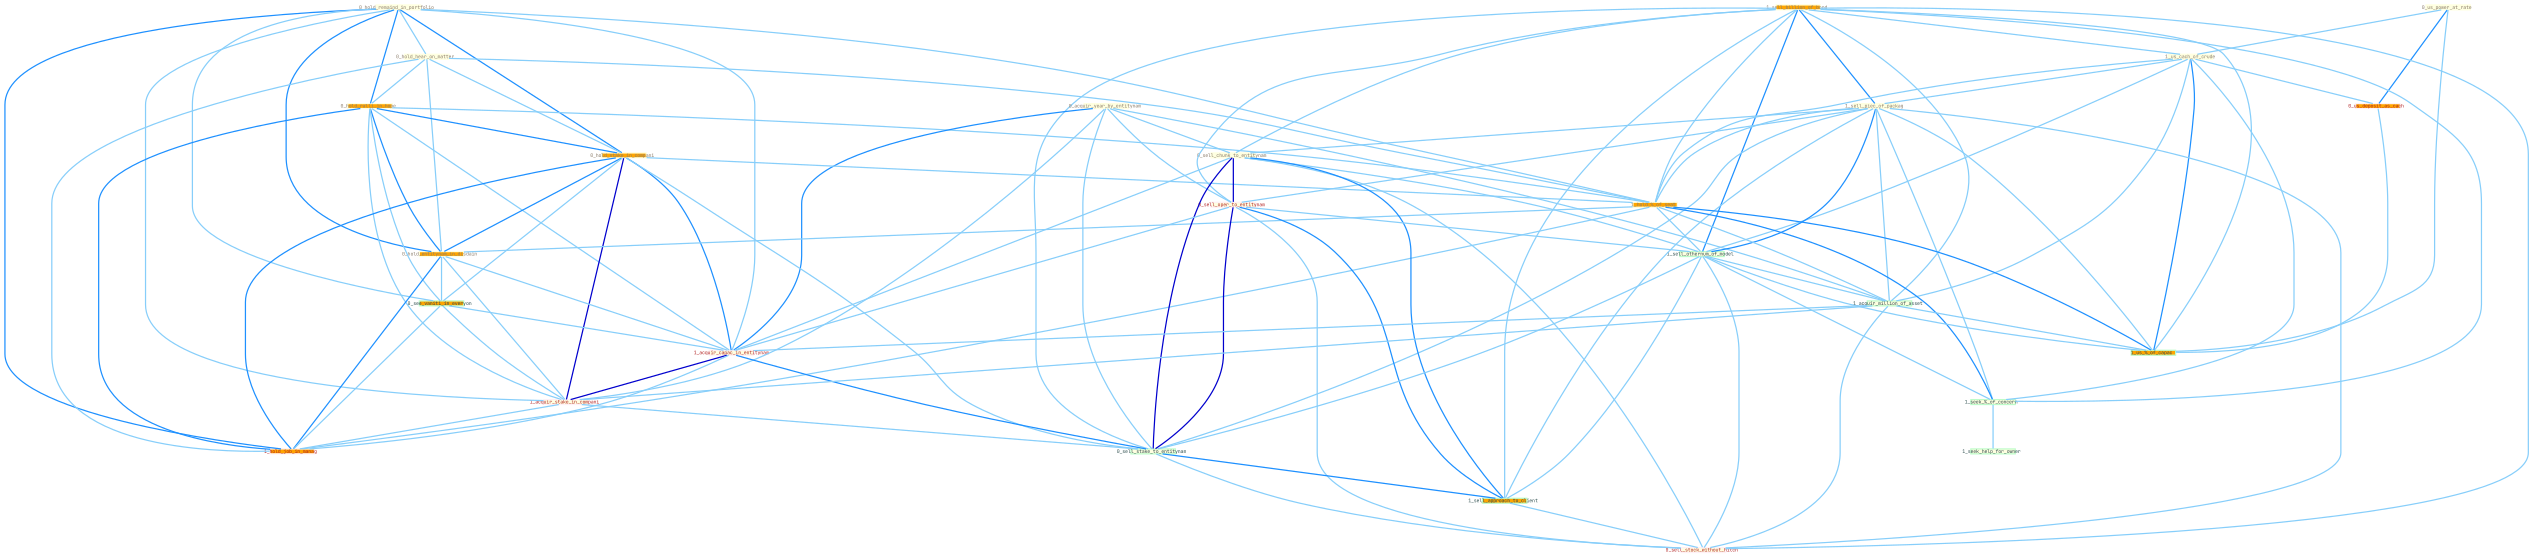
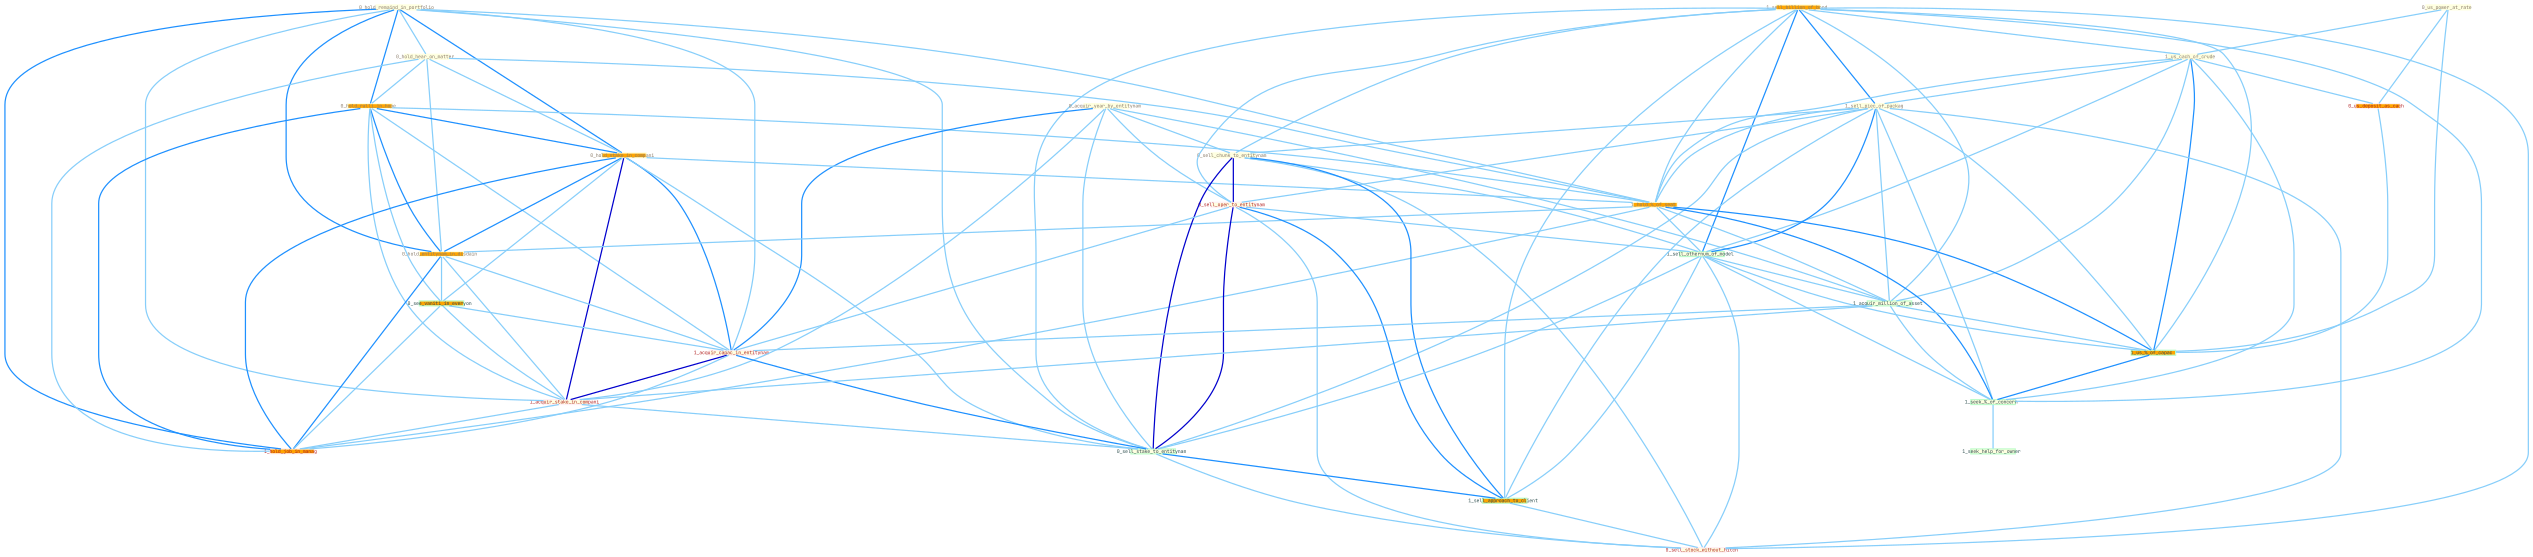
(2415, 54) -> (2415, 54)
(192, 176) -> (880, 70)
(982, 254) -> none
none -> (2073, 377)
(1839, 459) -> (1934, 360)
